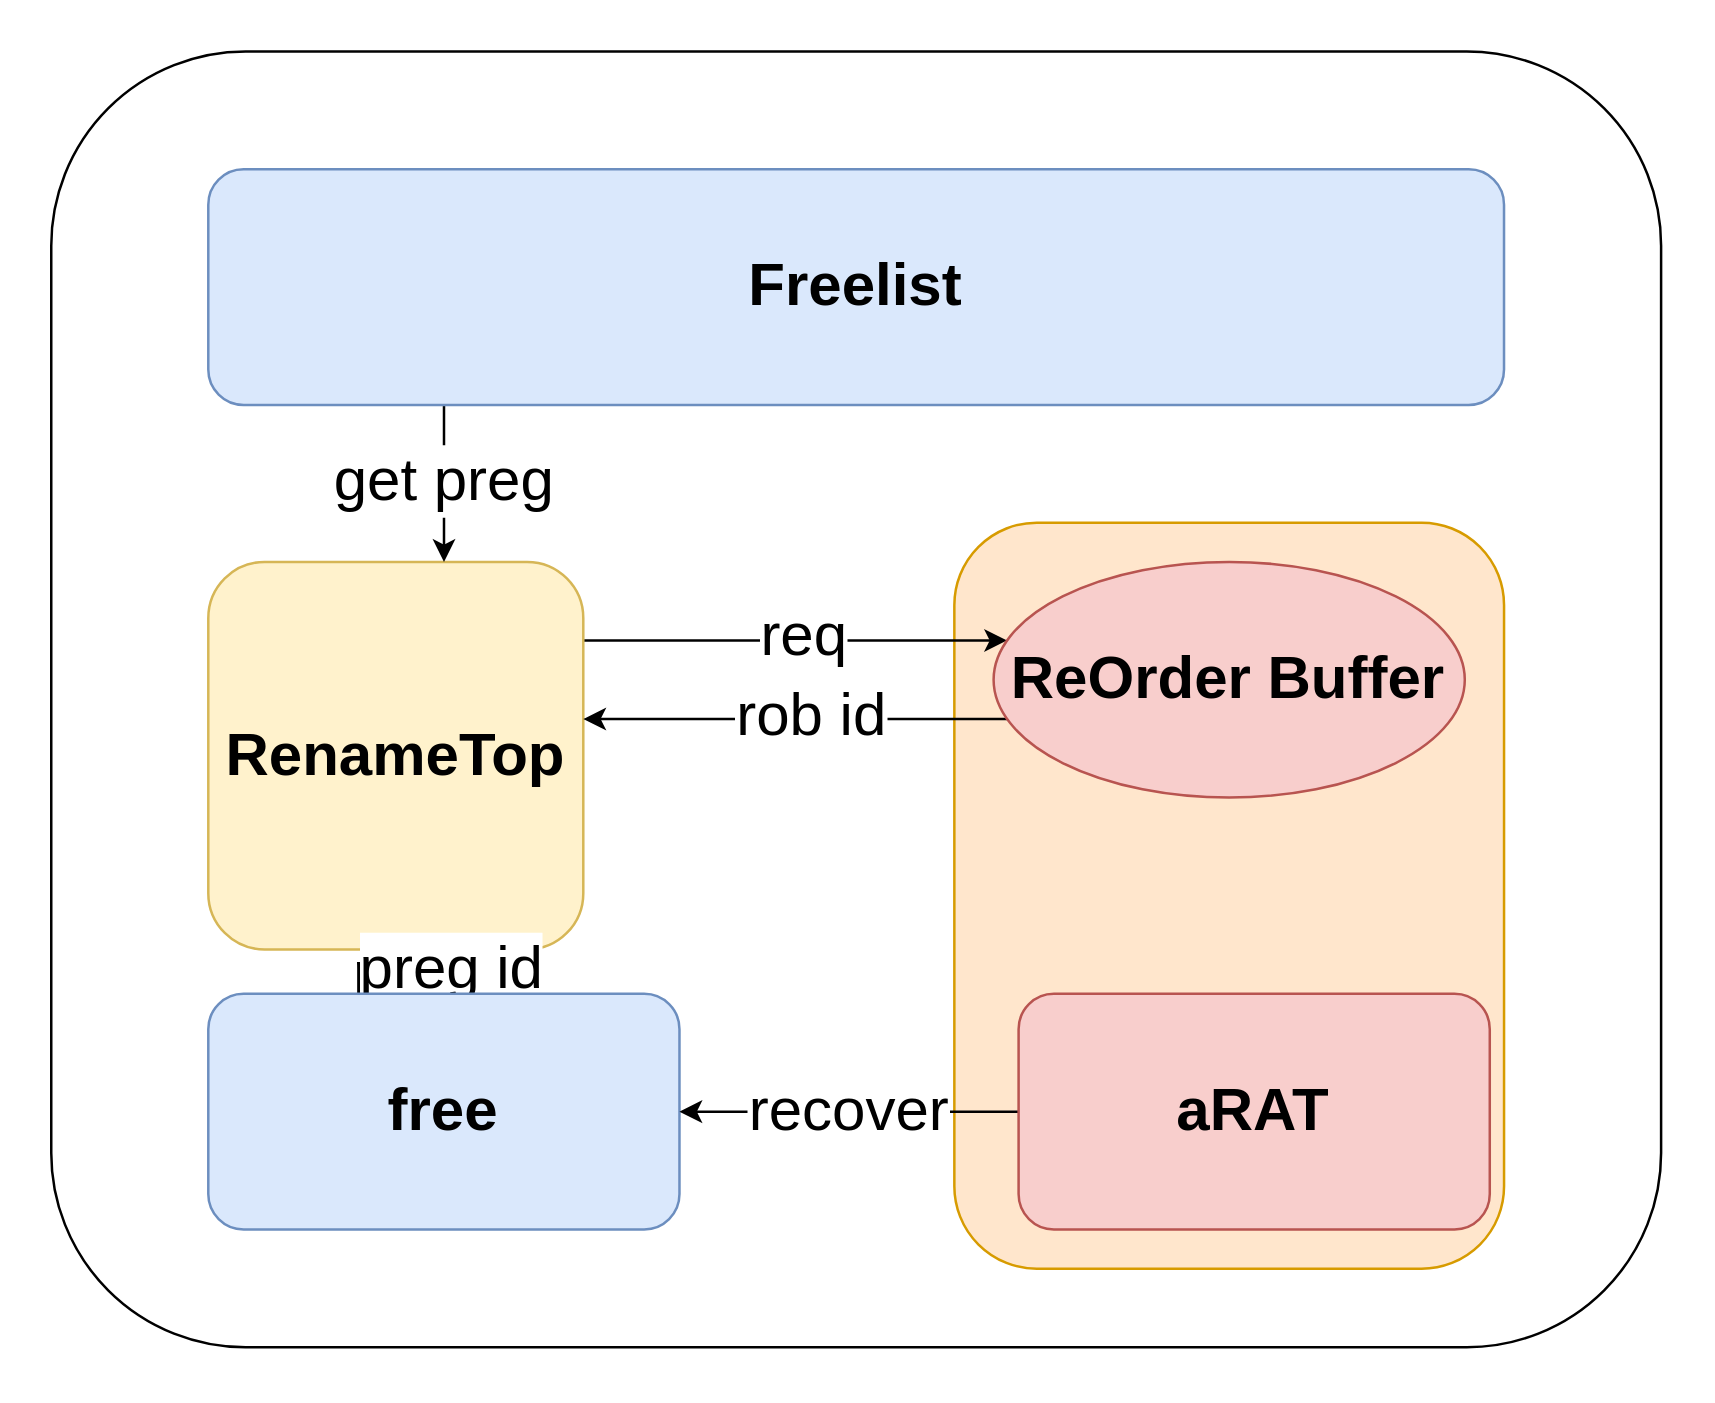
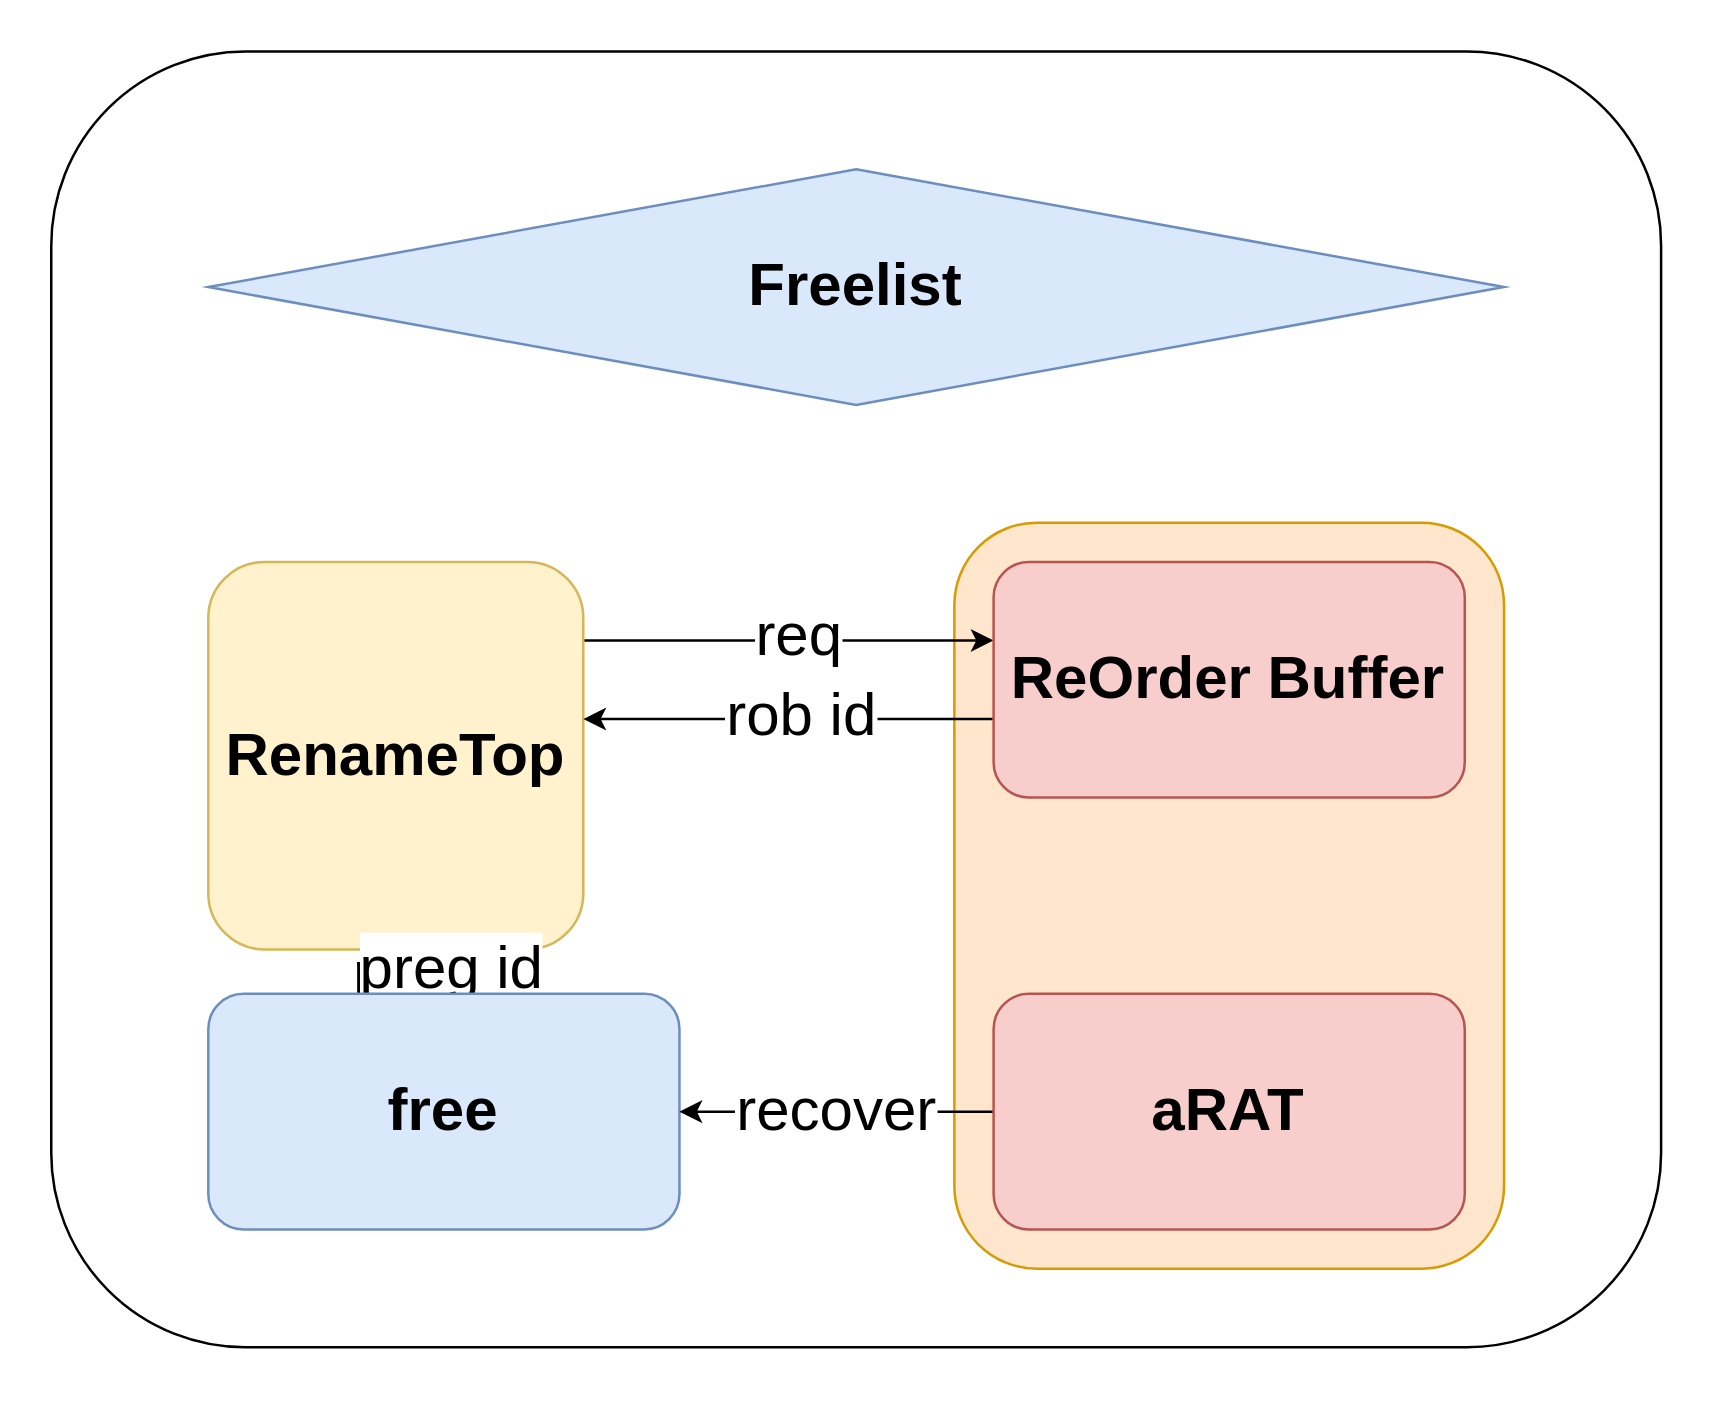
(856, 287) -> (856, 287)
(444, 506) -> none
(1229, 679) -> (1229, 679)
(1254, 1111) -> (1229, 1111)
